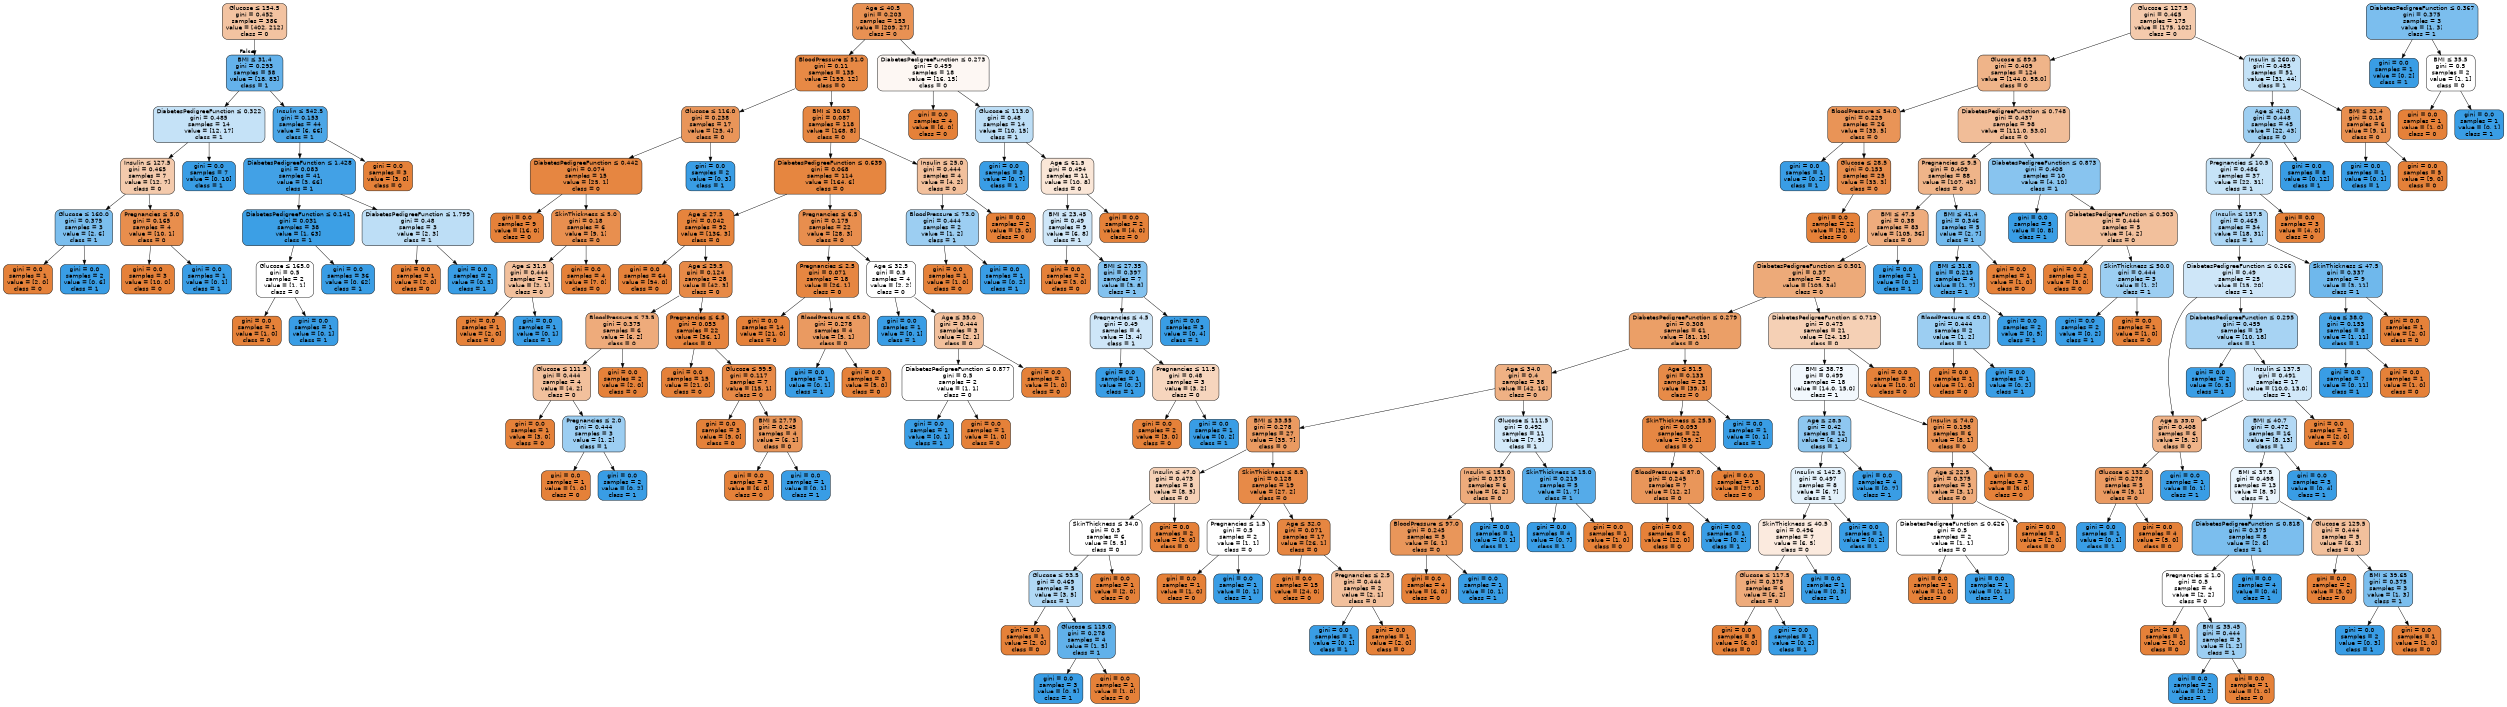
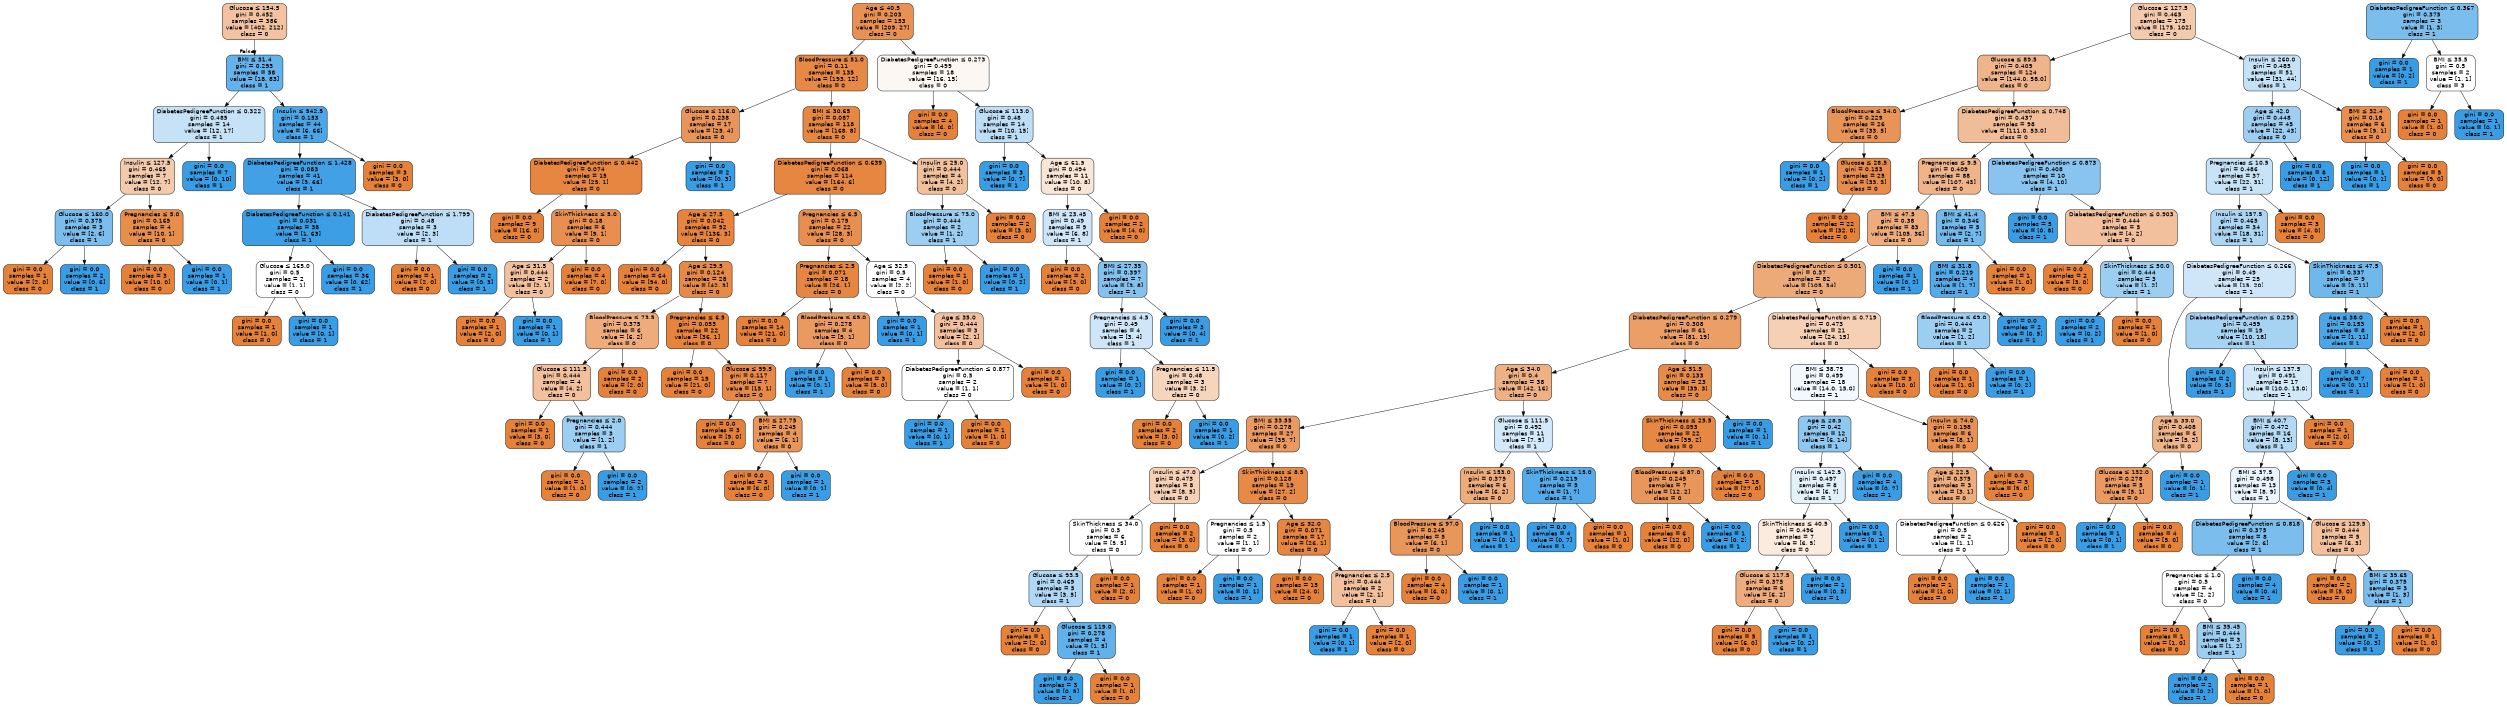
(2451, 86) -> (2451, 86)
(2224, 410) -> (2274, 406)
